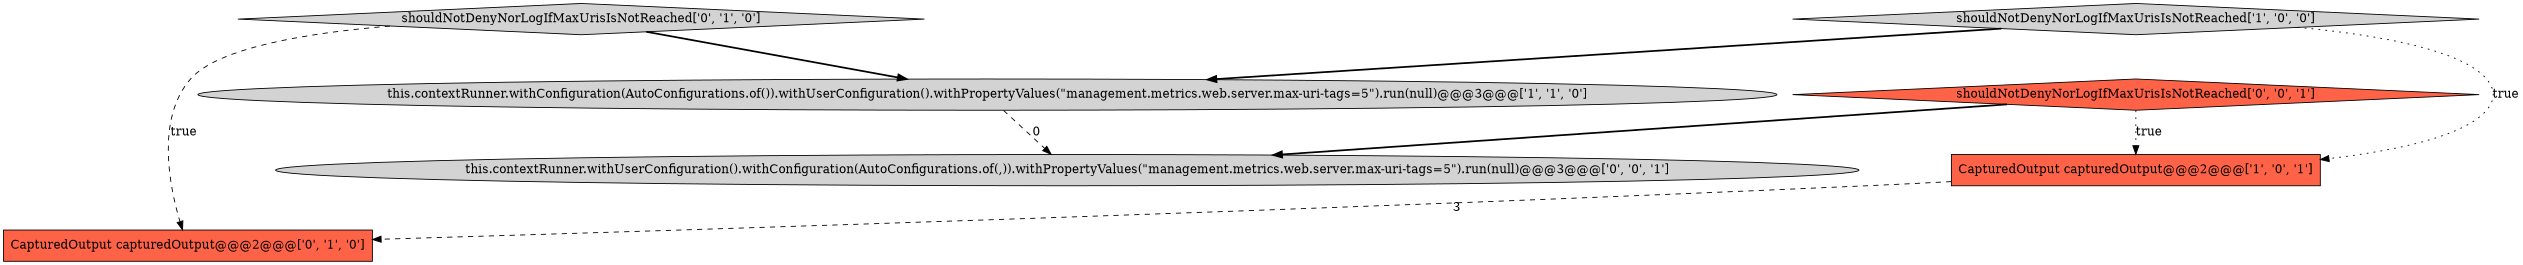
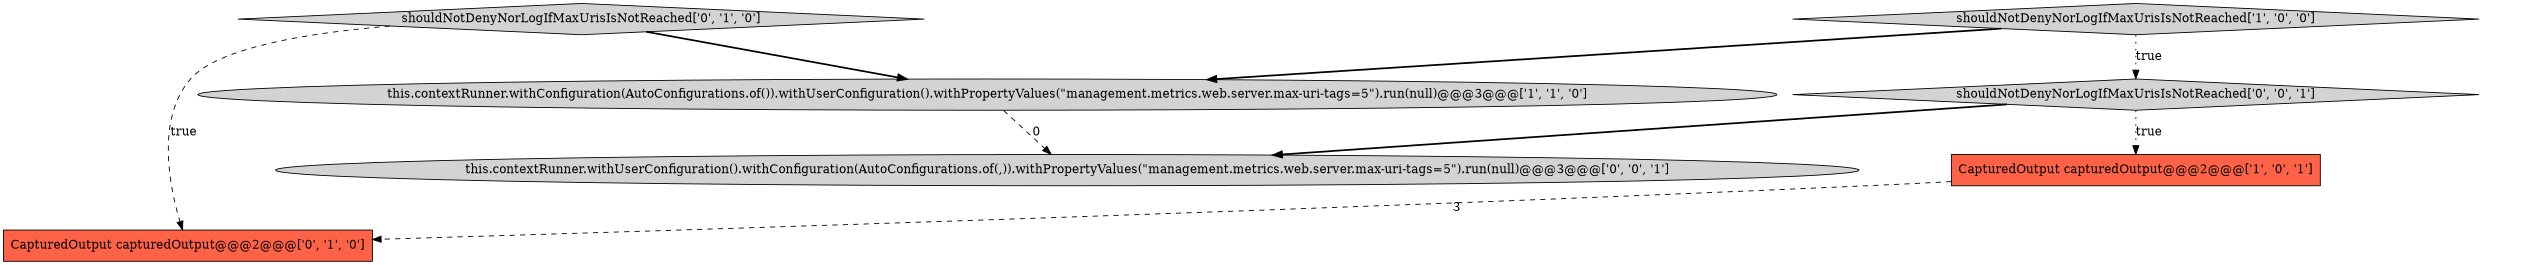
(2487, 80) -> (2136, 52)
(2136, 95) -> (2136, 95)
